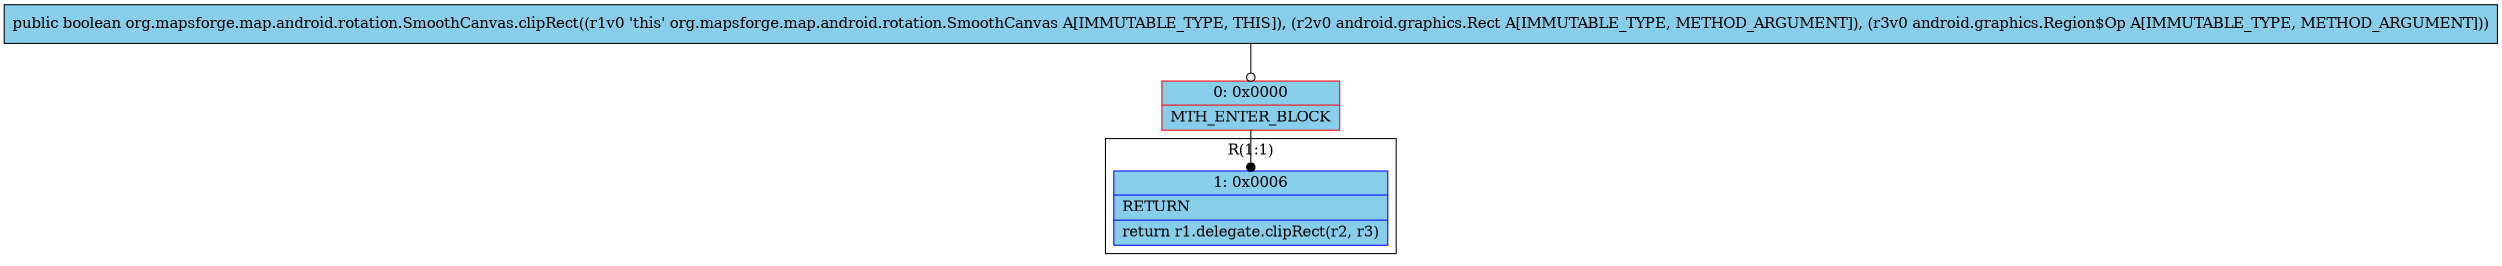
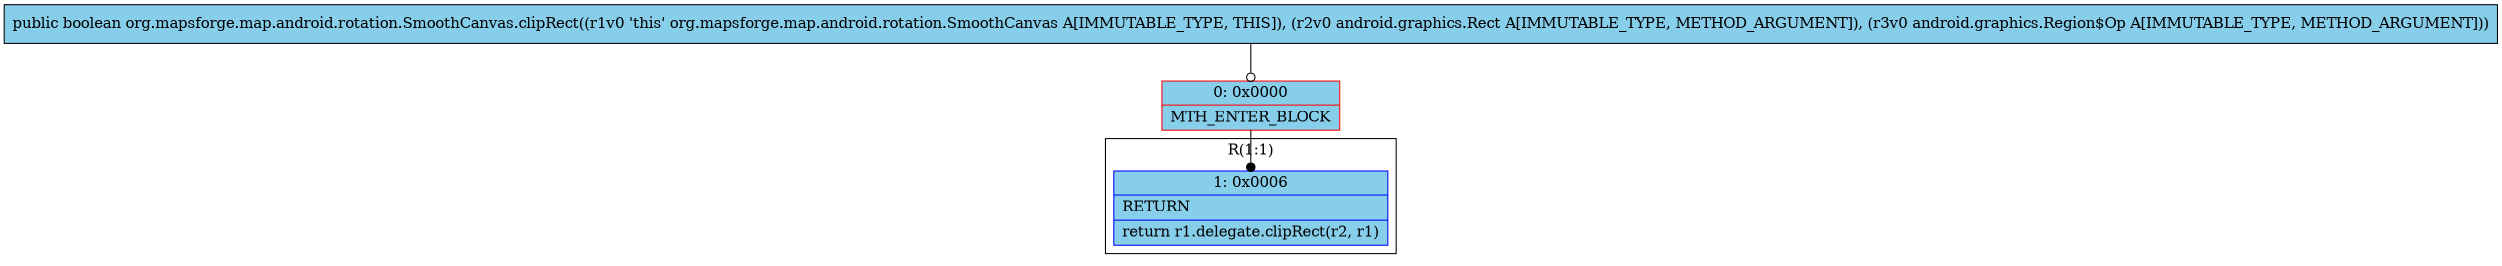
(1251, 232) -> (1251, 232)
